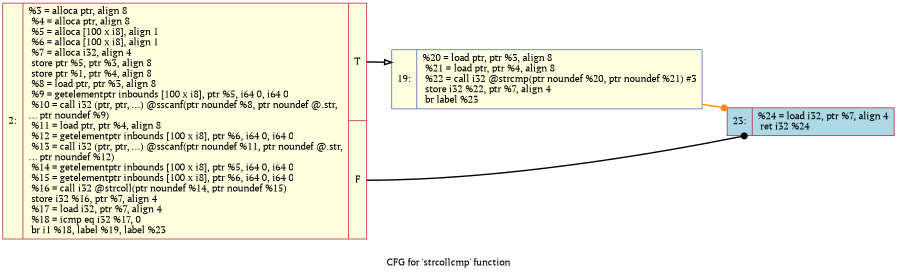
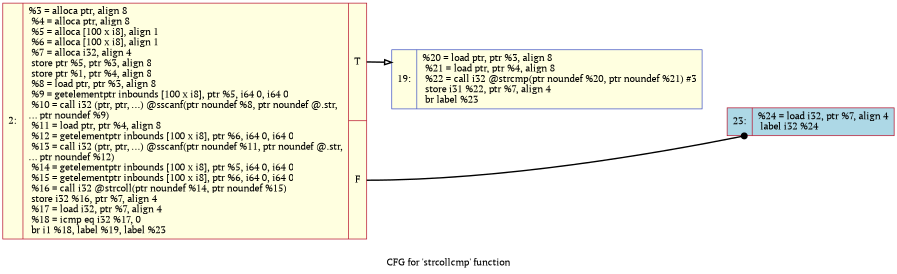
(487, 89) -> (487, 89)
(712, 106) -> none
(784, 127) -> (788, 127)
